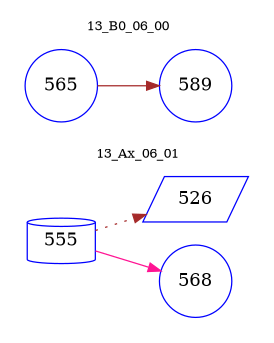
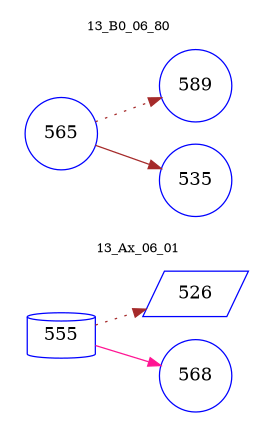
(128, 27) -> (128, 27)
(122, 86) -> (122, 112)
none -> (196, 180)
